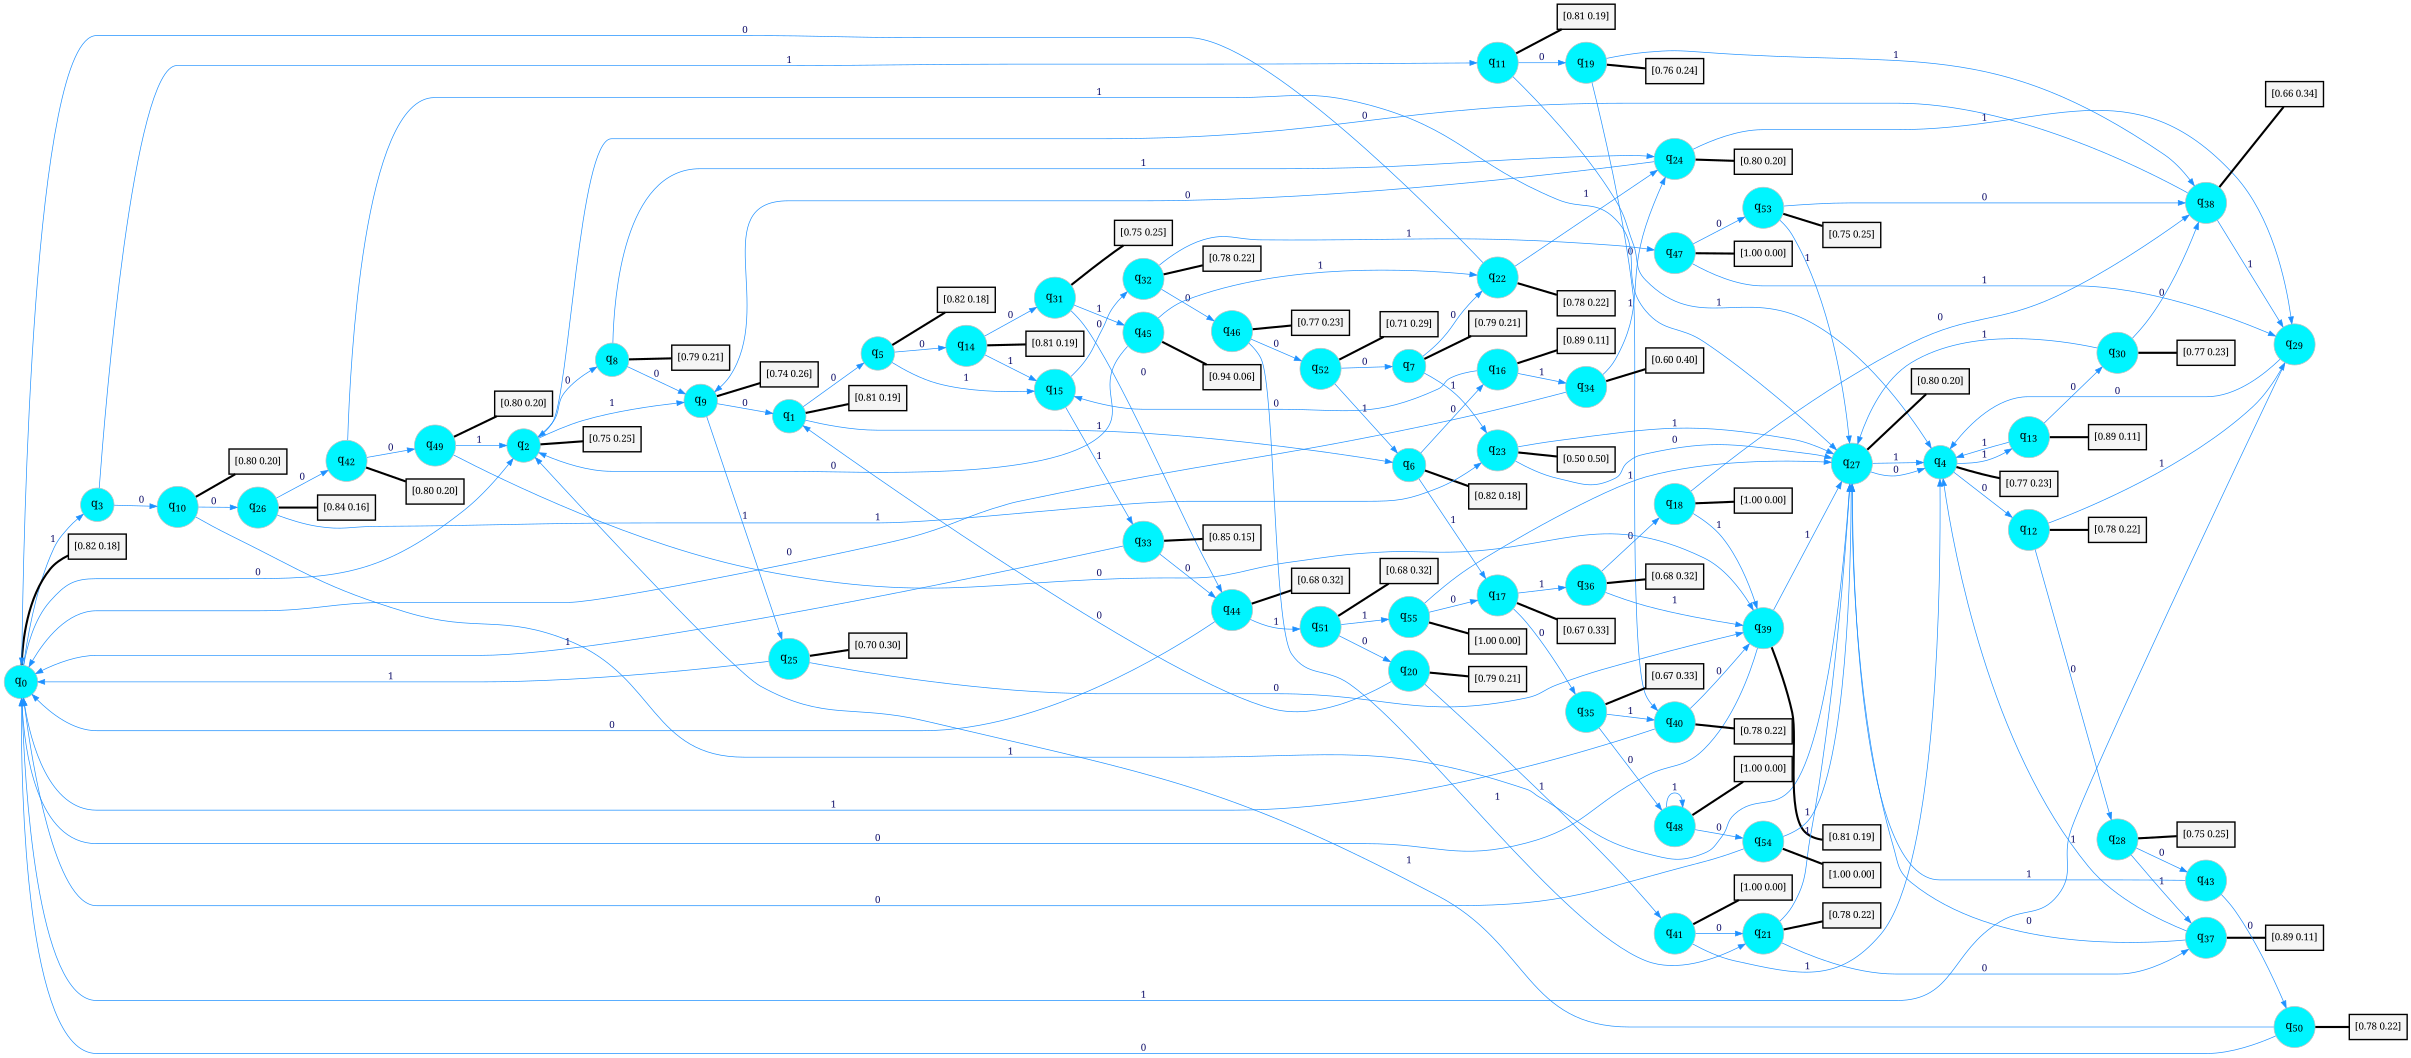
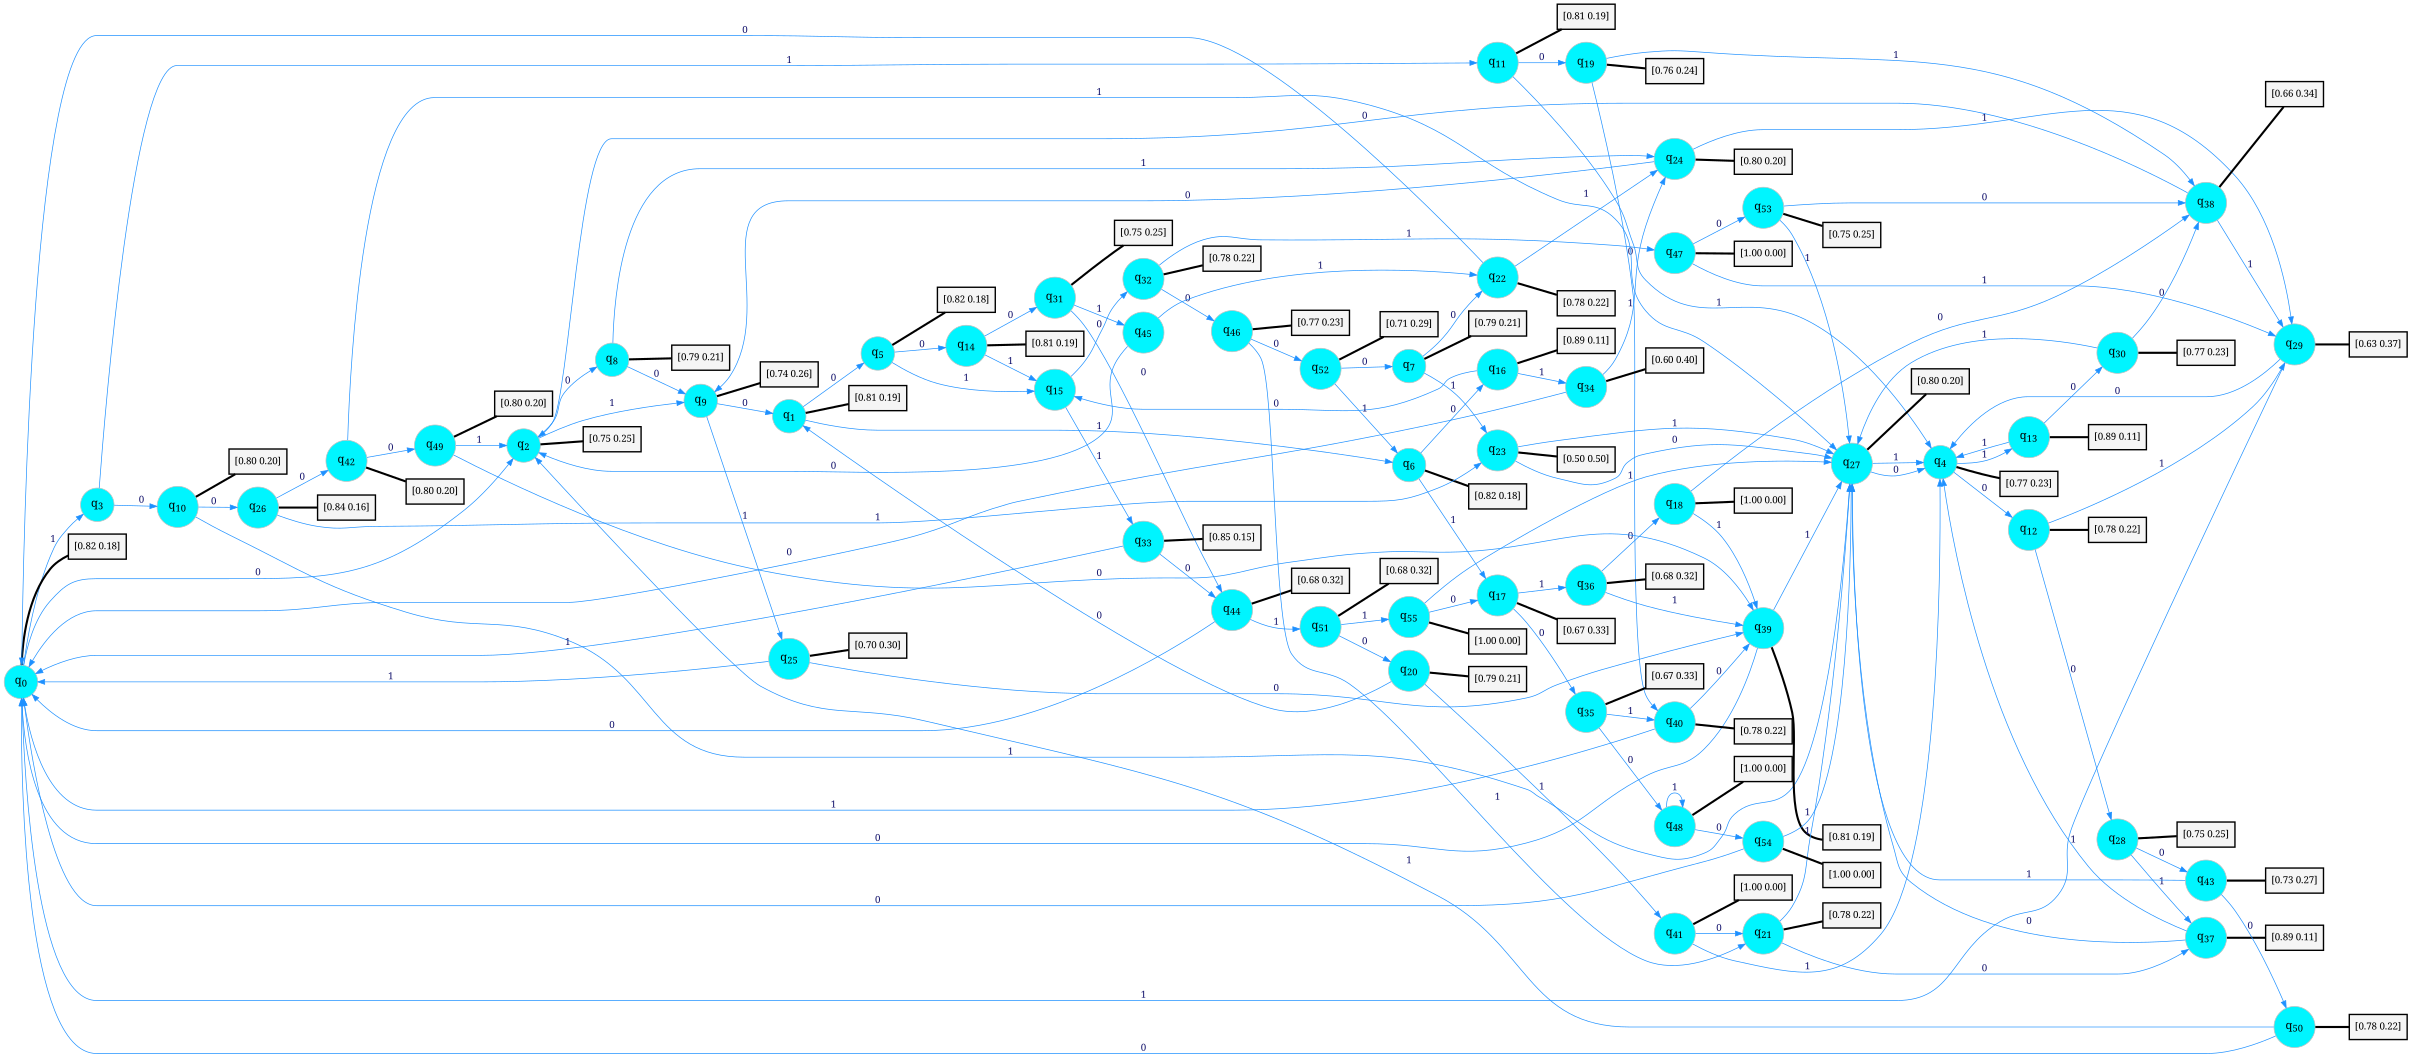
none -> (2378, 344)
(1232, 377) -> none
none -> (2295, 881)
